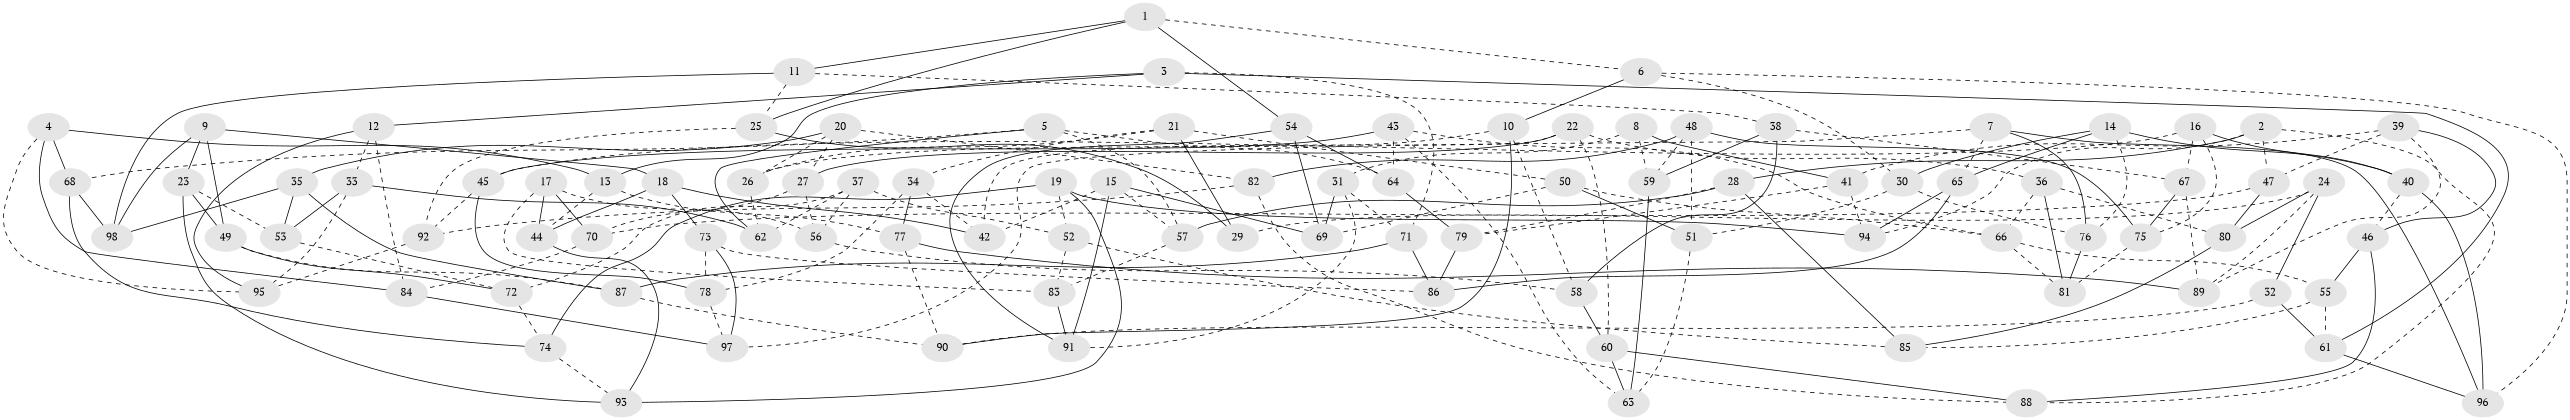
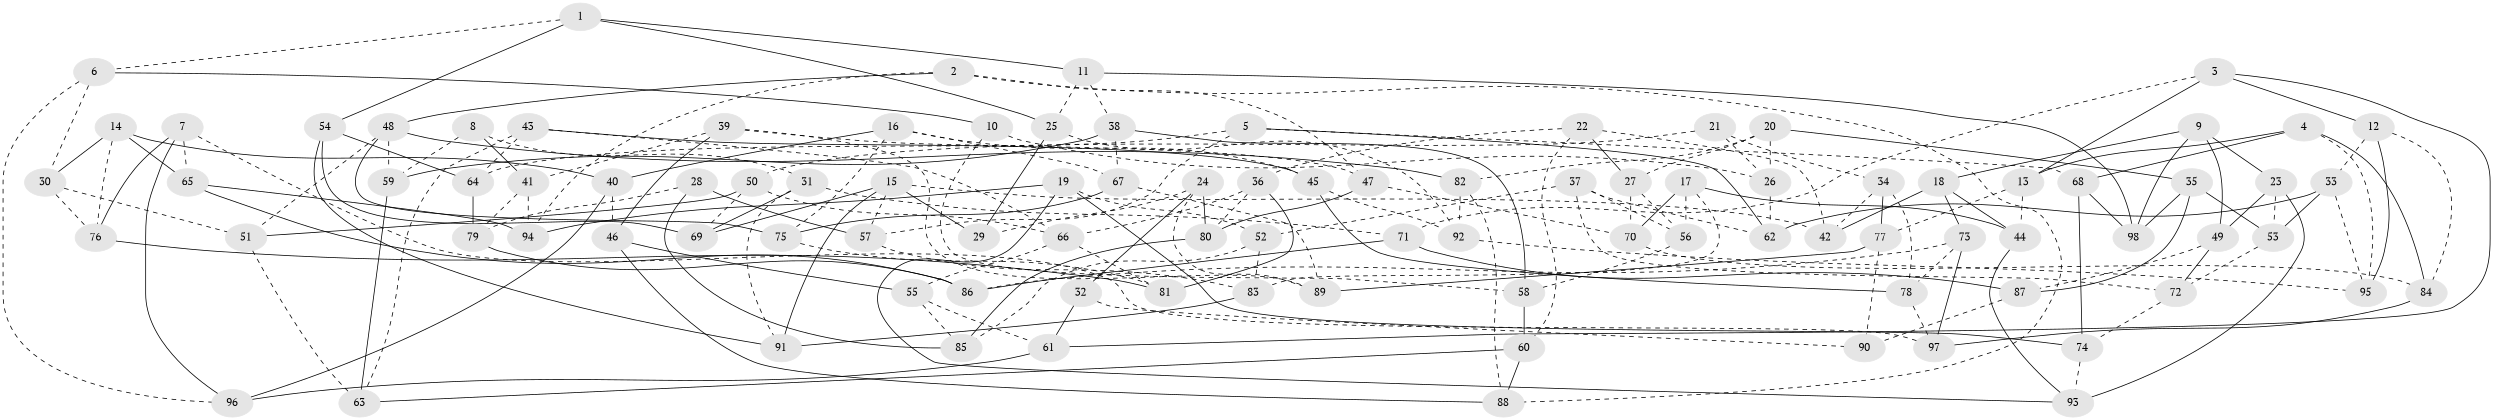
(1987, 161) -> (683, 87)
(1206, 182) -> (935, 210)
(1371, 322) -> none
